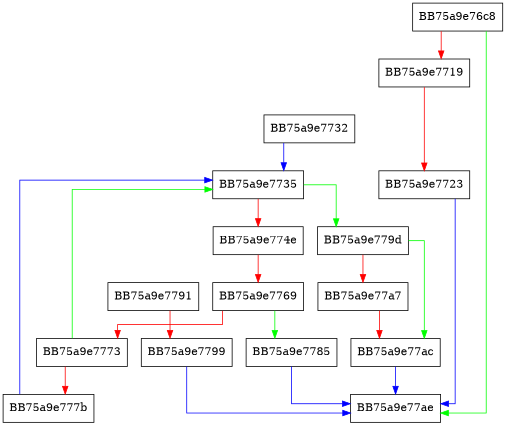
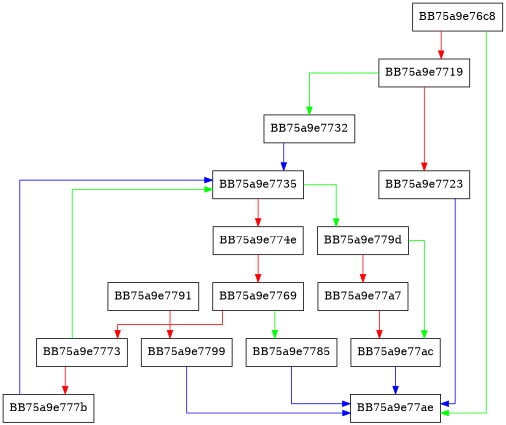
none -> (327, 73)
